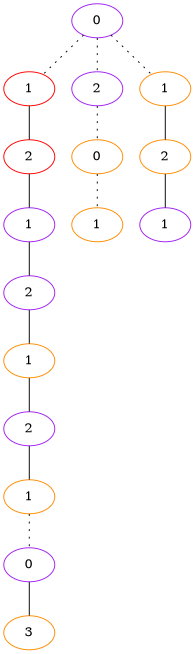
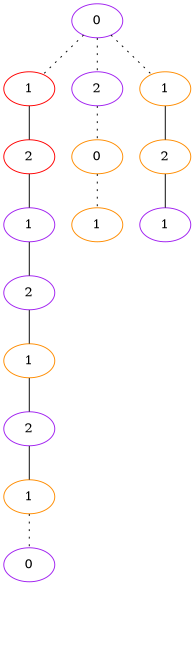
(29, 633) -> none
